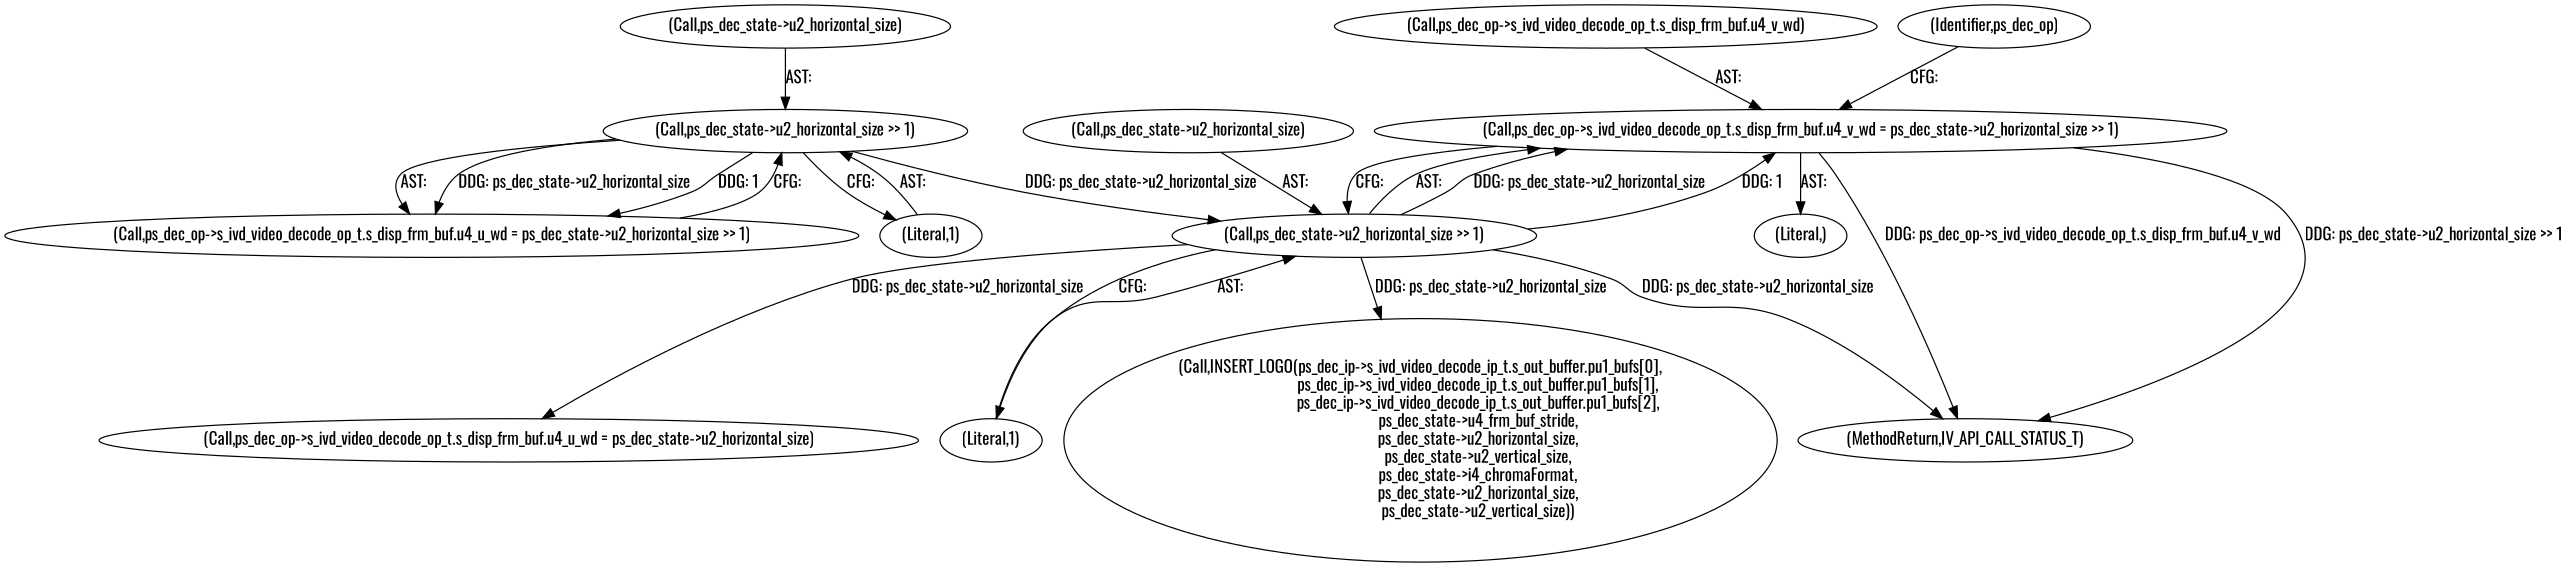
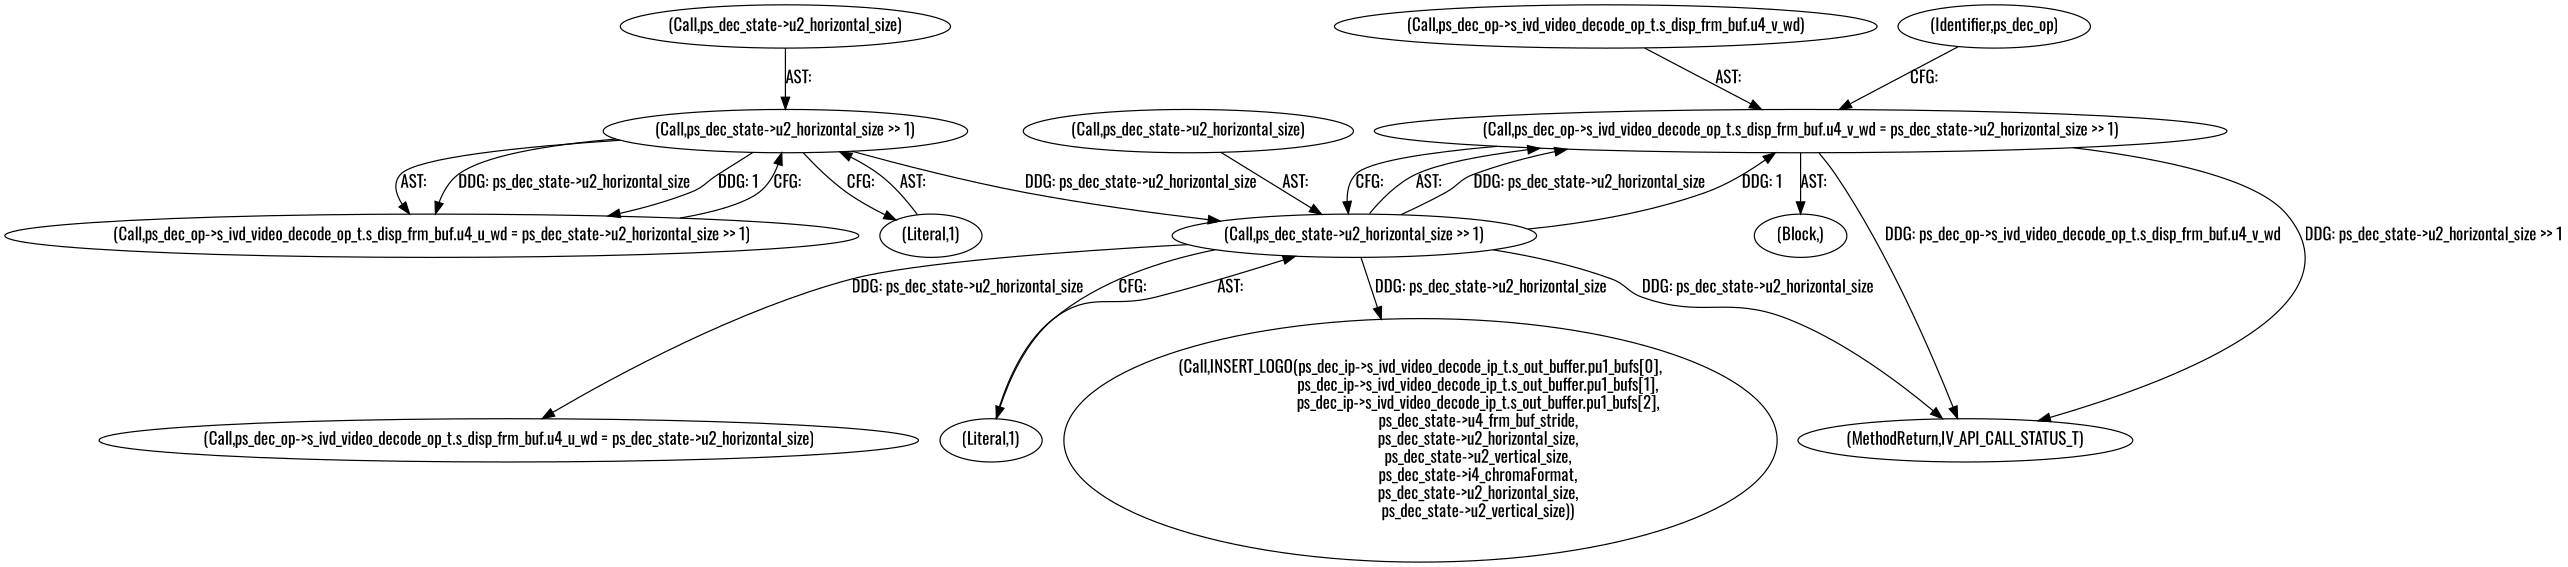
(1801, 236) -> (1801, 236)
